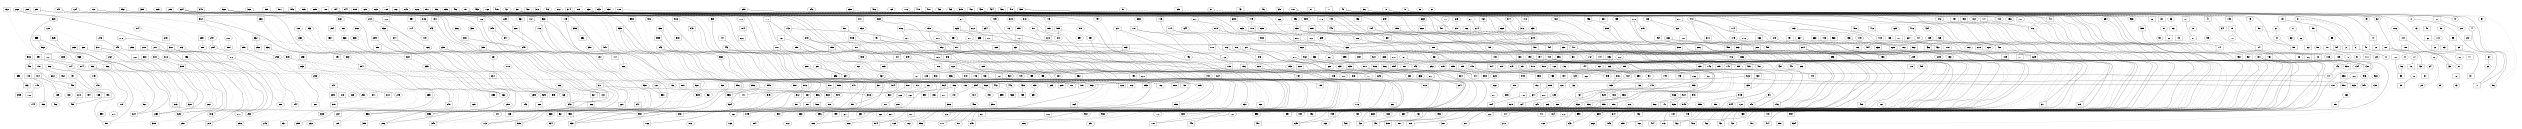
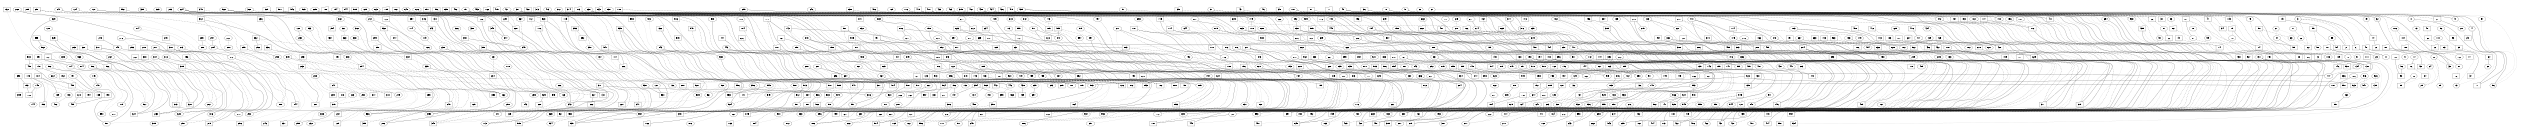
(658, 38) -> none
